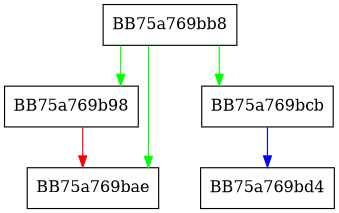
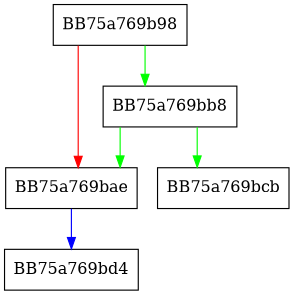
(121, 60) -> (145, 60)
(267, 142) -> (71, 223)
